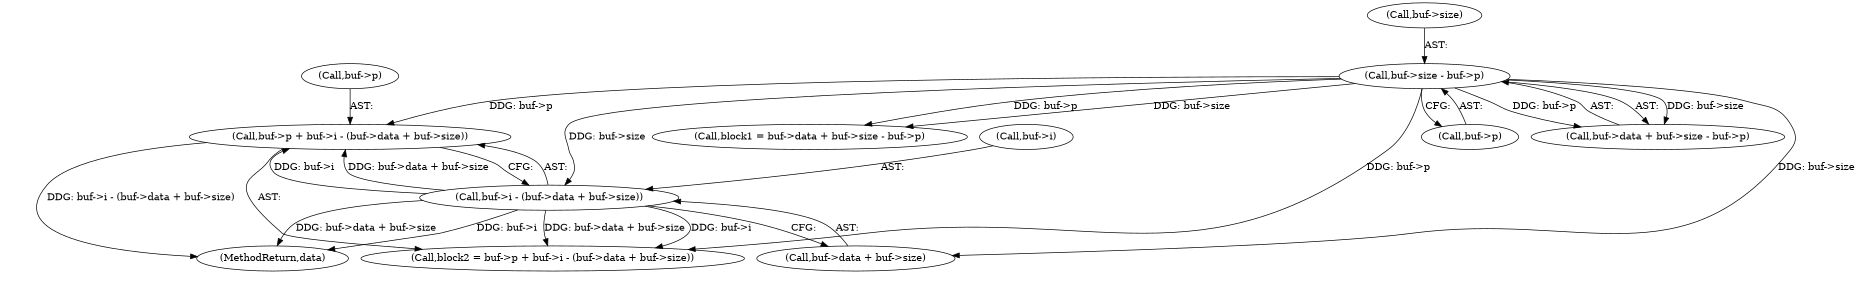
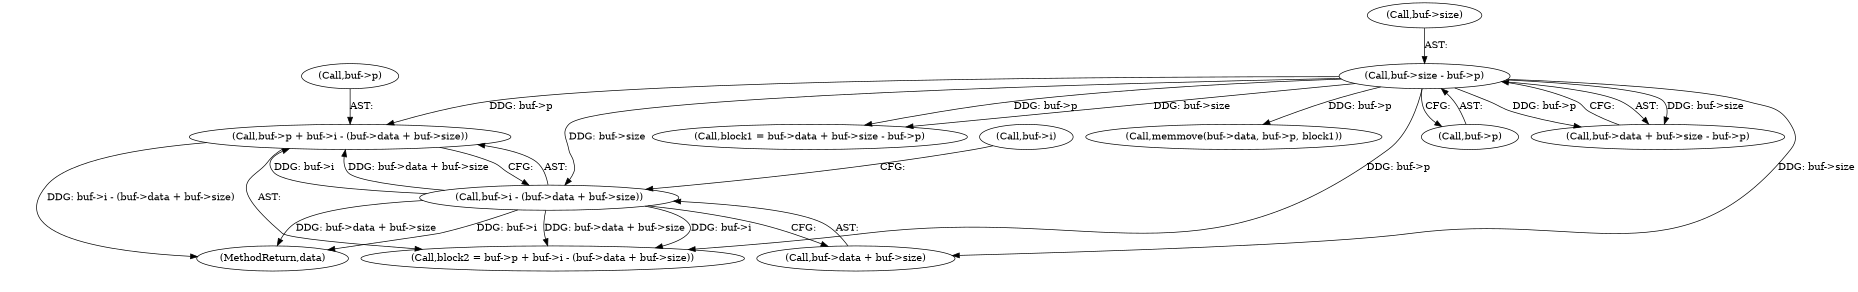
(1604, 107) -> (1604, 107)
none -> (1234, 137)
(894, 167) -> (894, 167)
